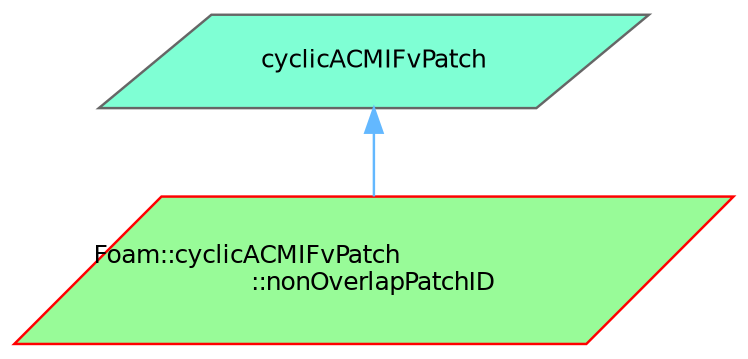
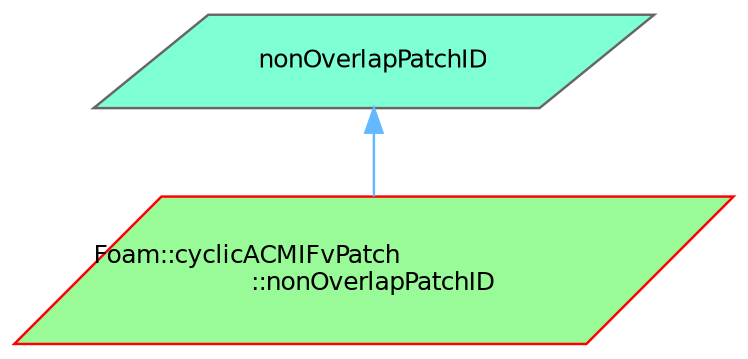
(374, 61) -> (374, 61)
